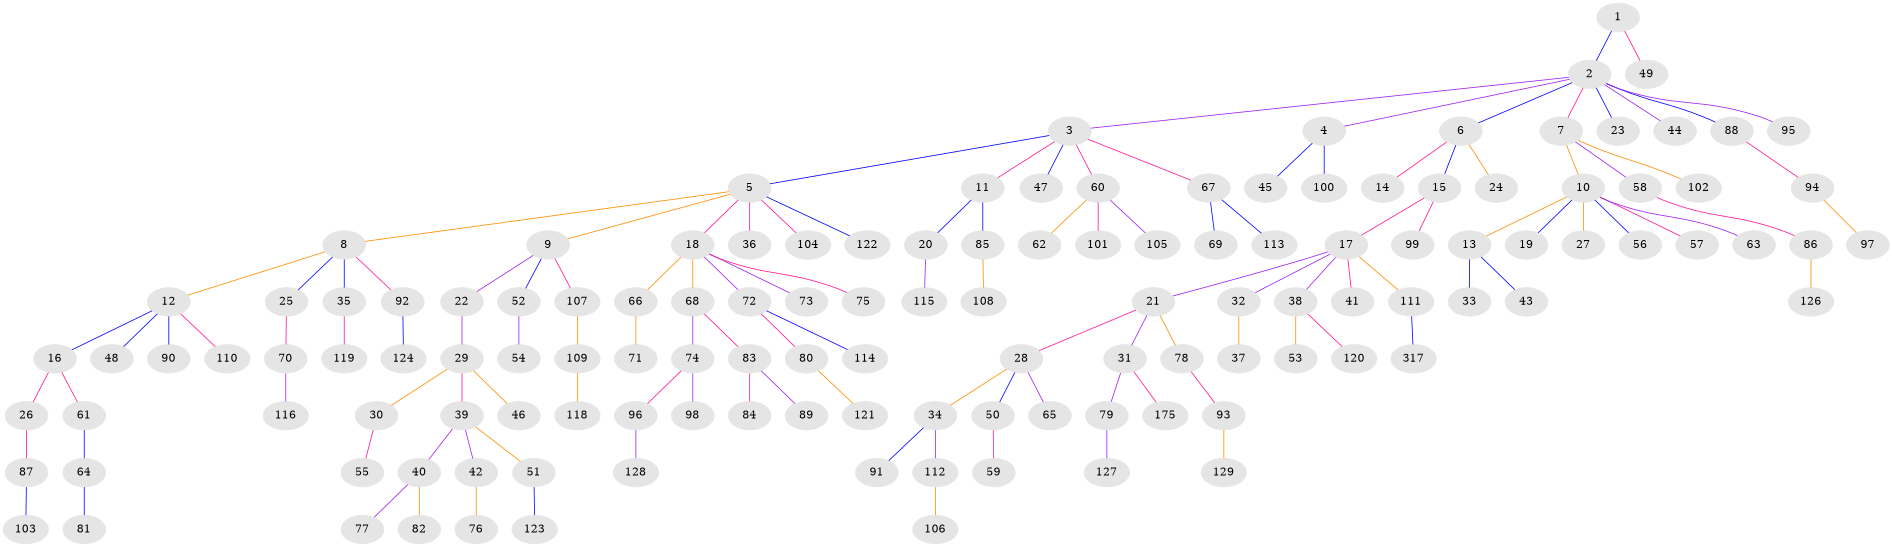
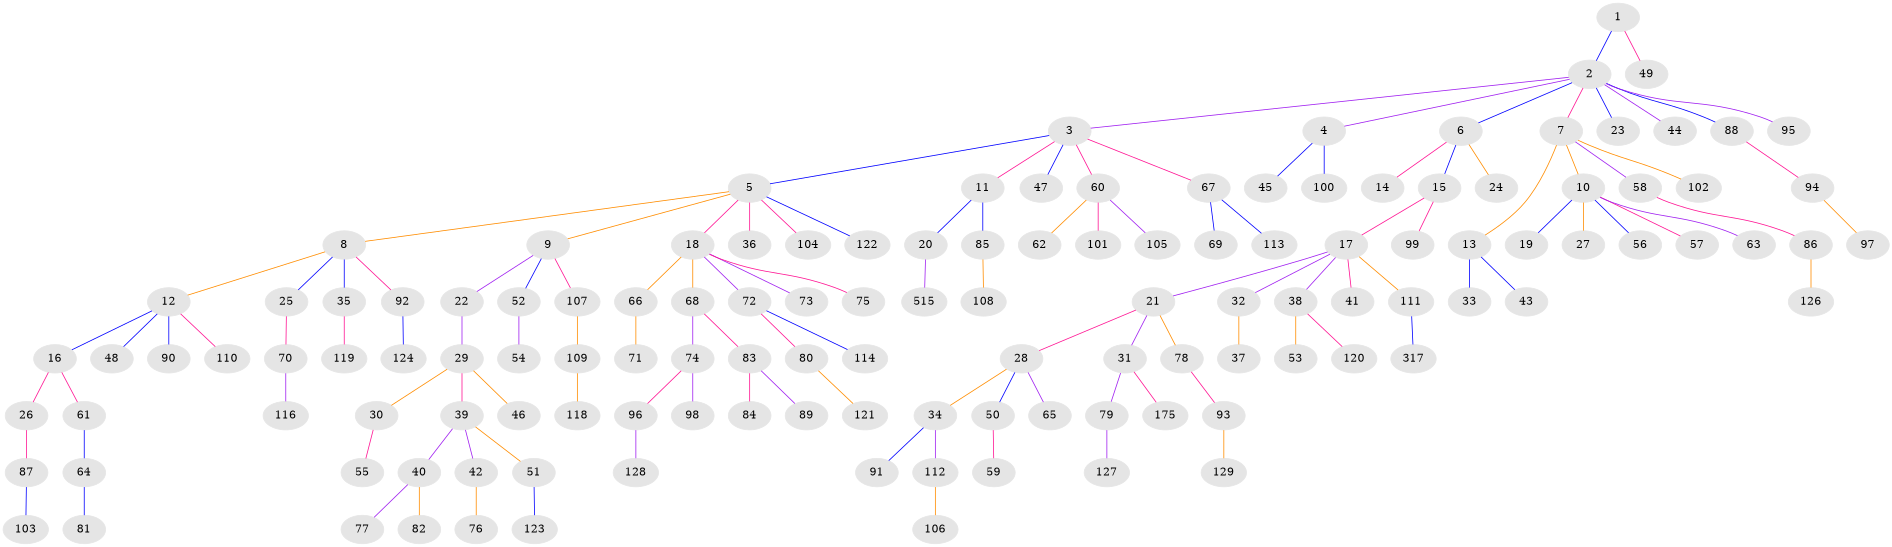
(1527, 217) -> (1529, 197)
(924, 302) -> (924, 302)
